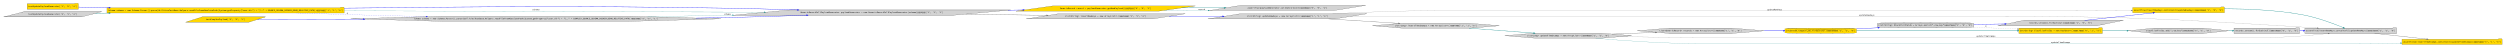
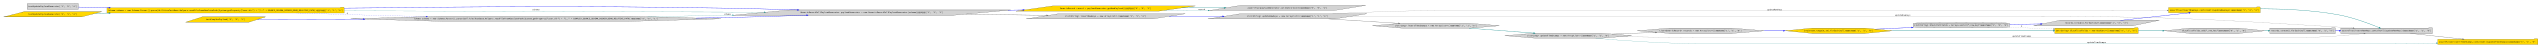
(53, 7) -> (53, 7)
(53, 14) -> (53, 14)
(1821, 31) -> (1839, 31)
